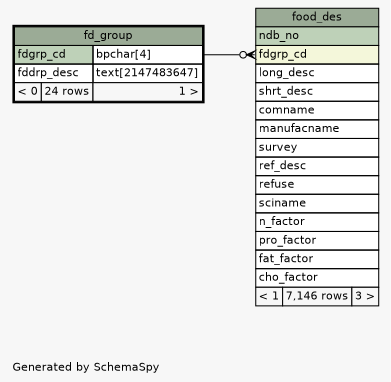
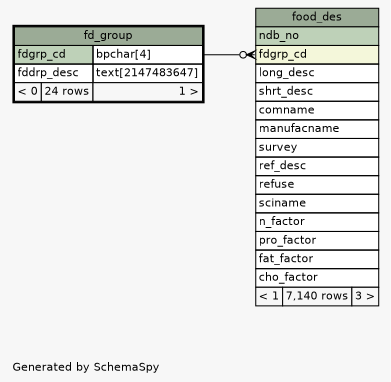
(317, 296) -> (317, 296)
